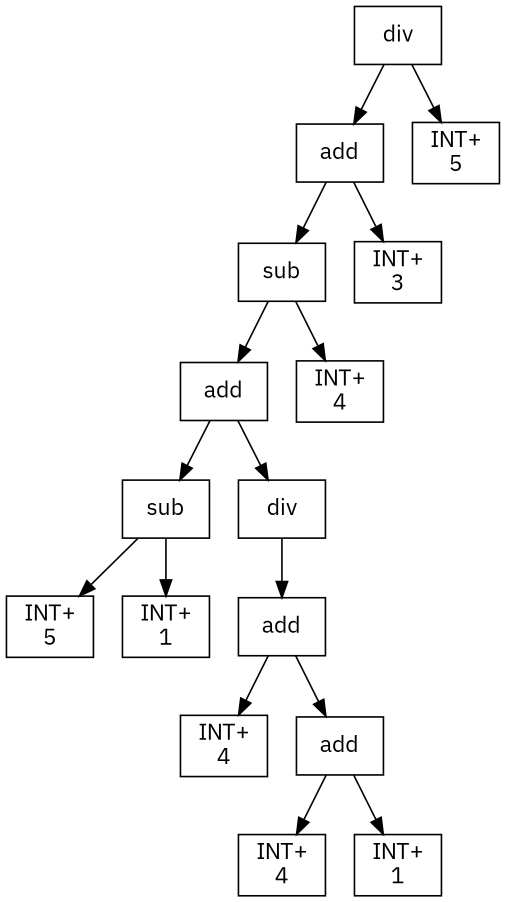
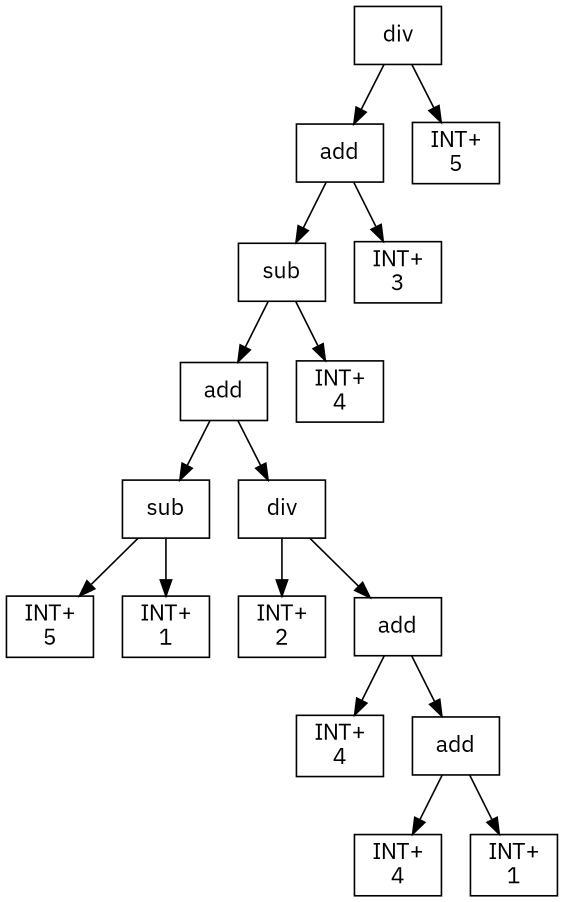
none -> (282, 627)
